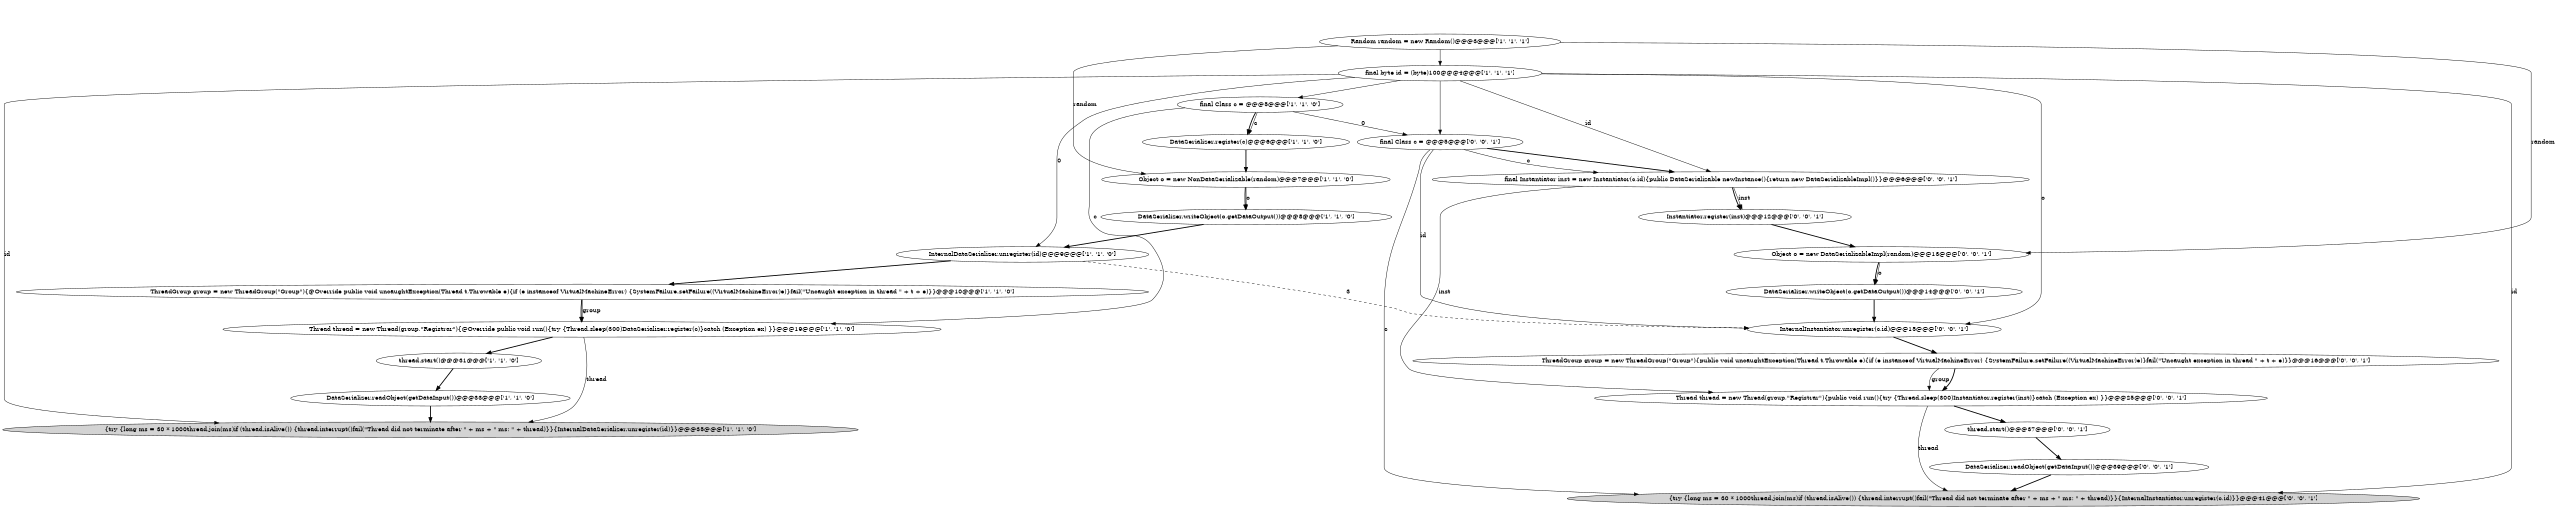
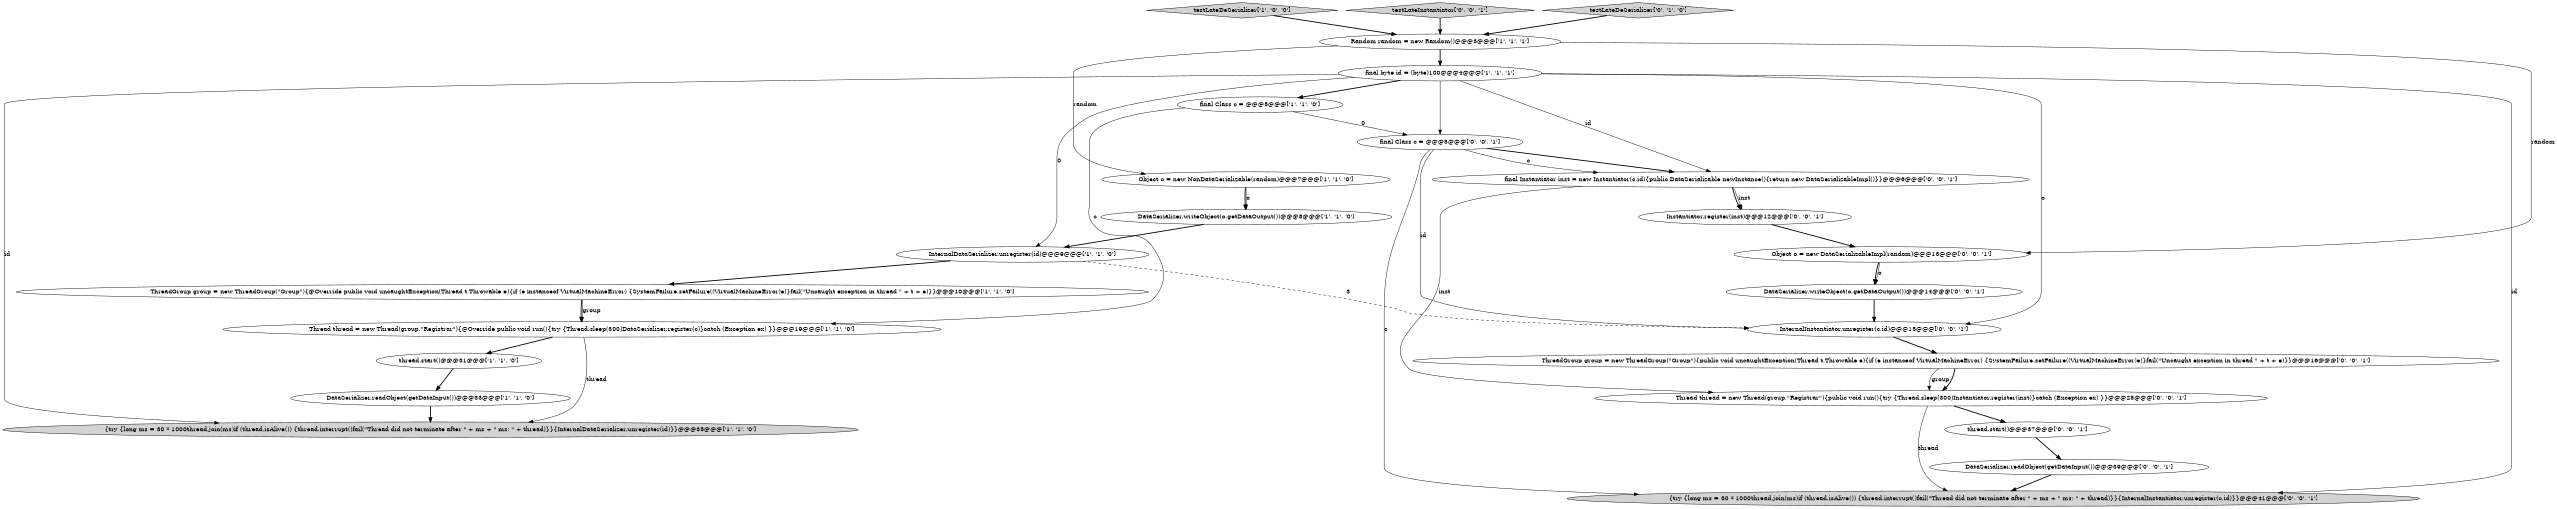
none -> (1242, 10)
none -> (1440, 10)
none -> (1638, 10)
(1440, 55) -> (1440, 55)
(1352, 89) -> (1352, 89)
(1246, 142) -> none
